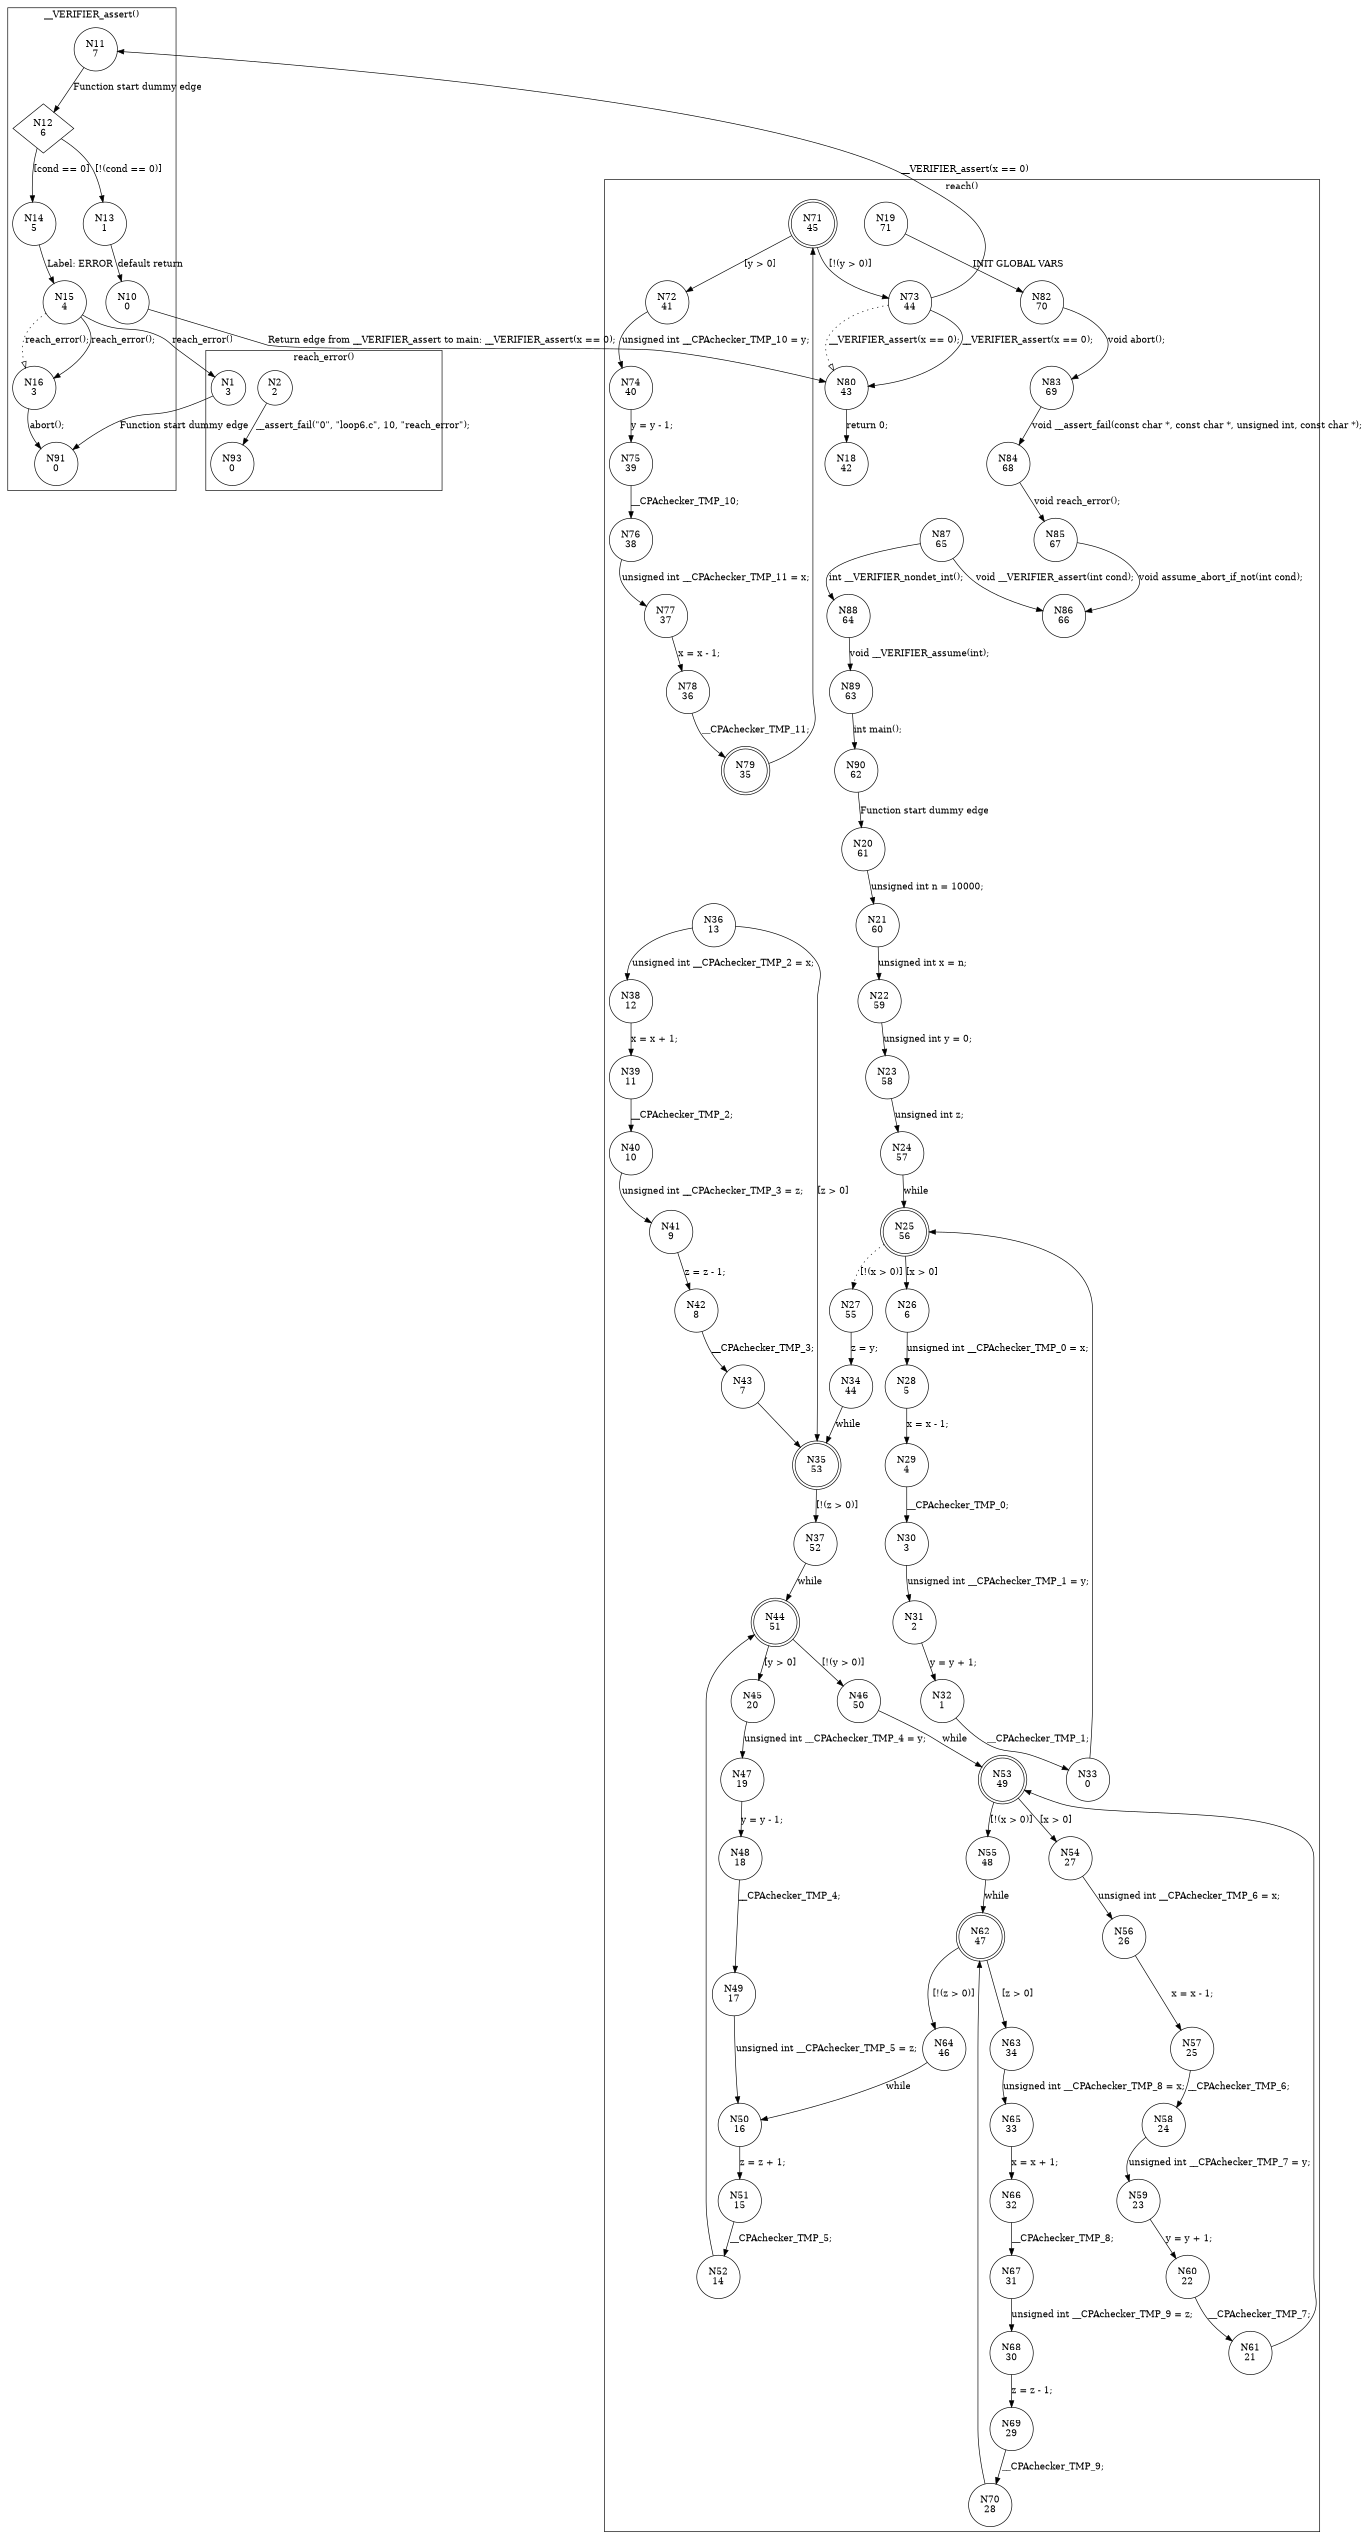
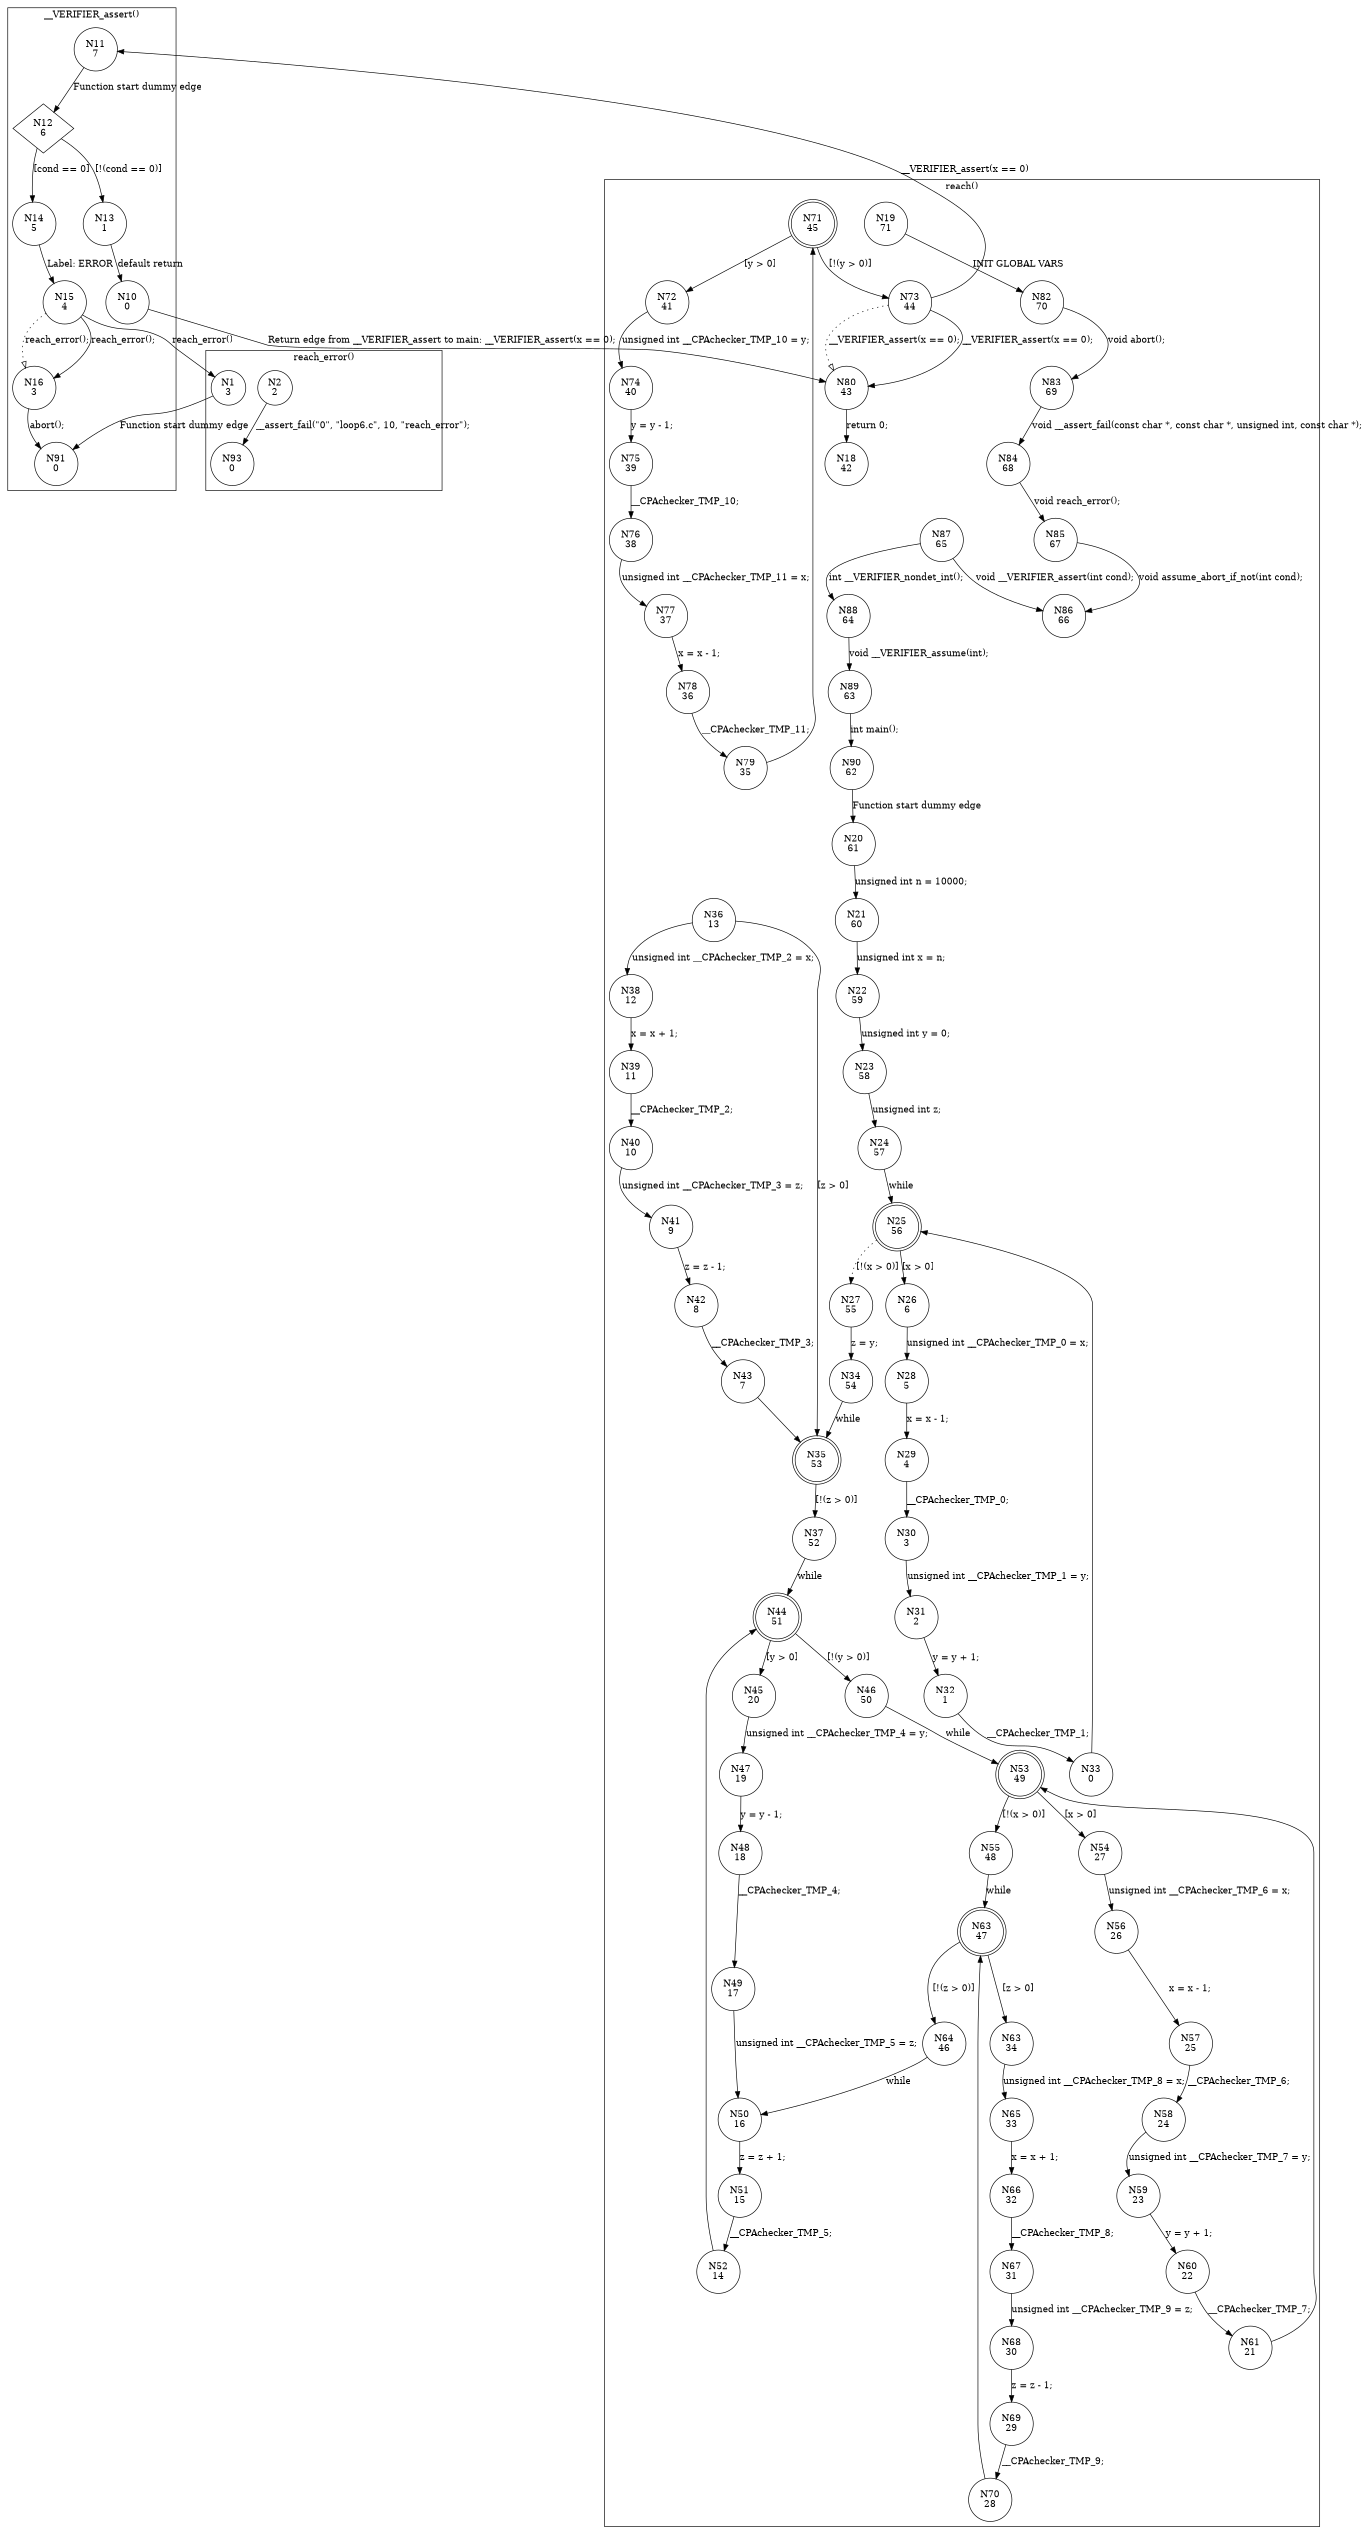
(746, 771) -> (746, 768)
(851, 1387) -> (851, 1381)
(981, 1937) -> (982, 1932)
